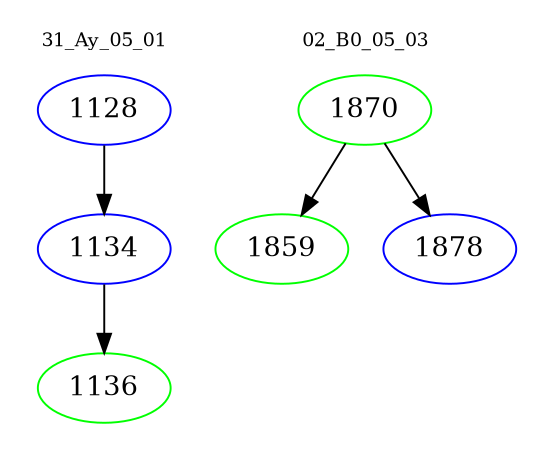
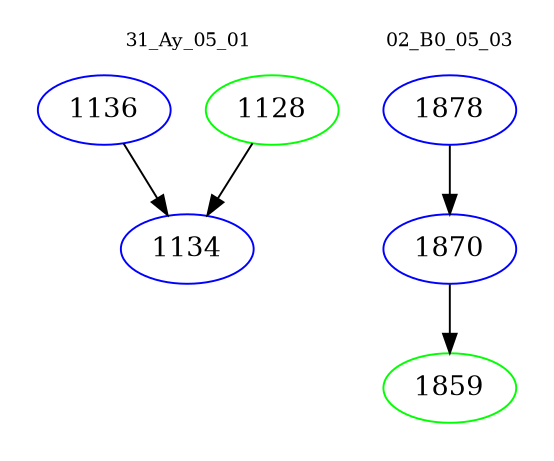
(104, 110) -> (272, 110)
(365, 110) -> (450, 249)
(402, 171) -> (450, 170)
(104, 309) -> (140, 171)
(104, 388) -> (104, 110)
